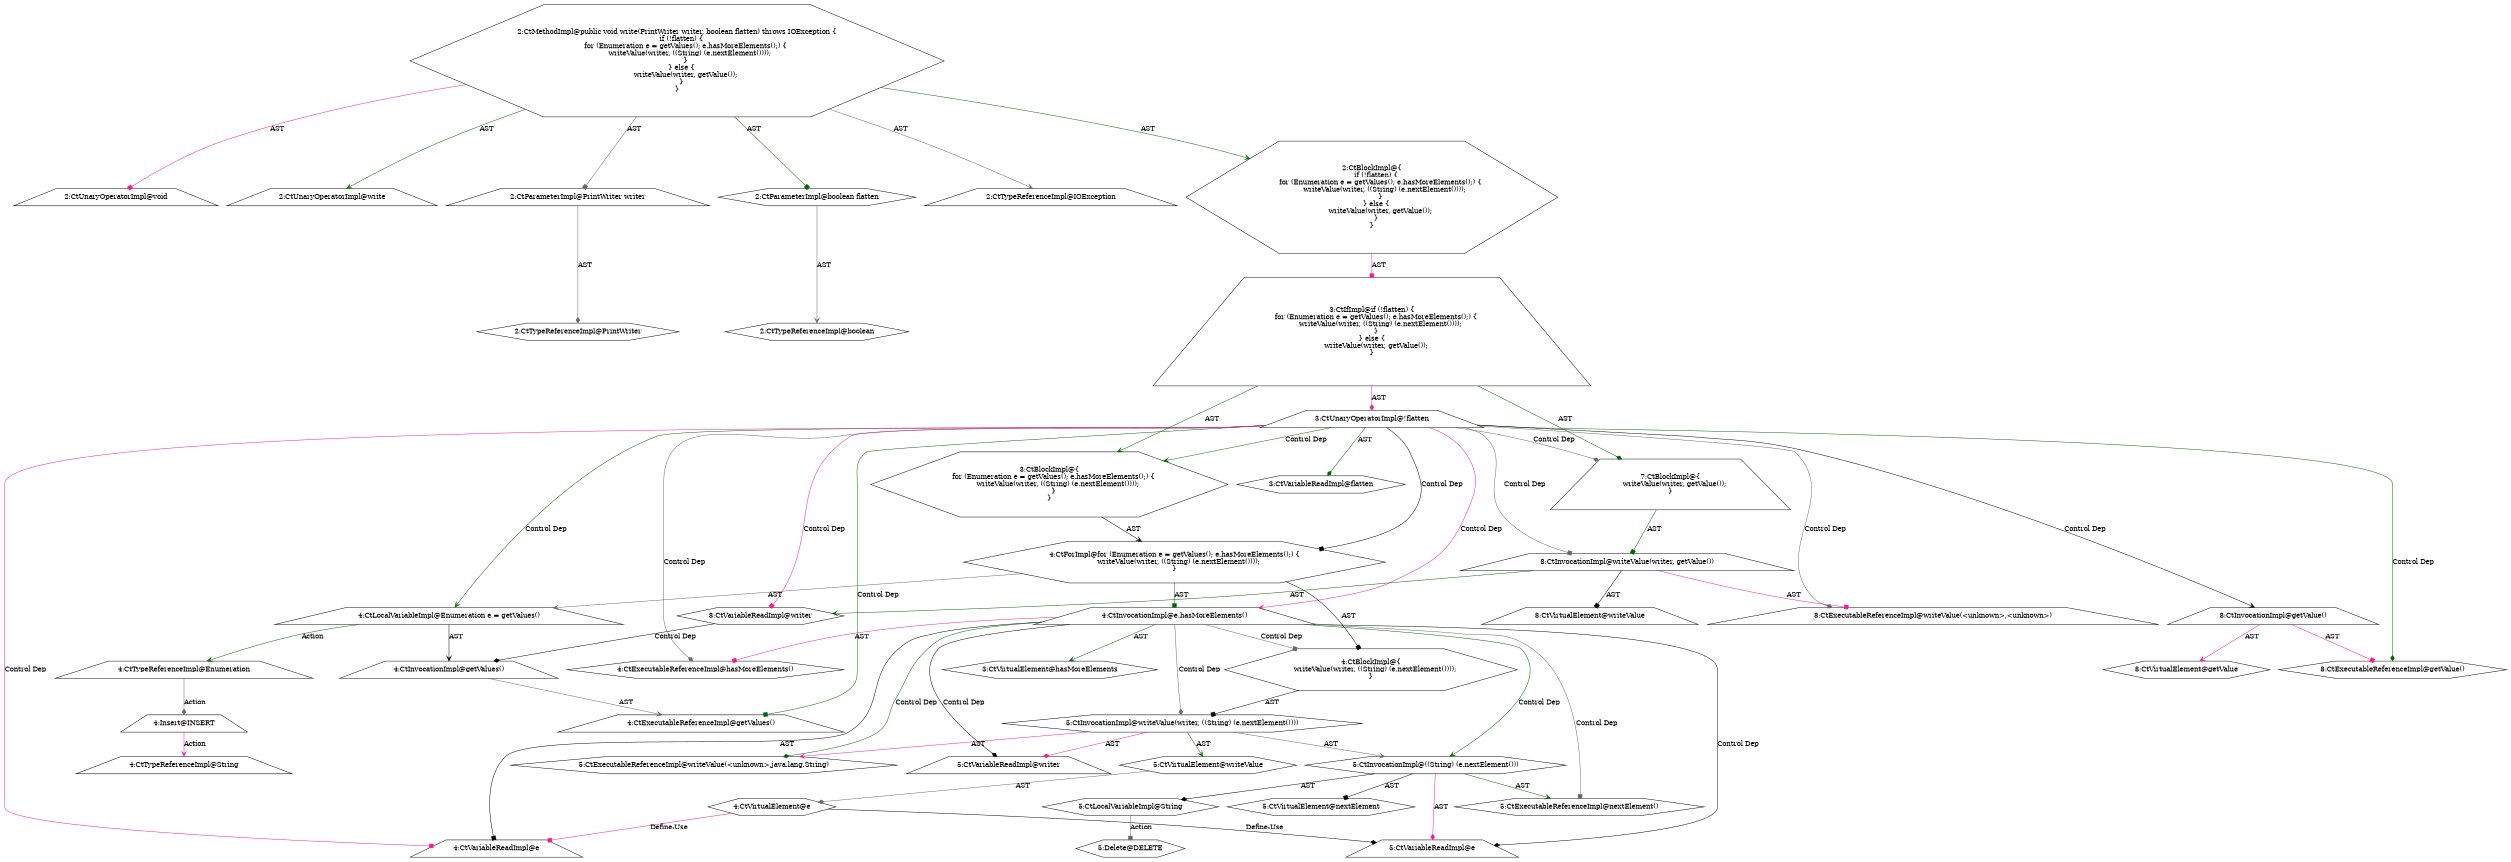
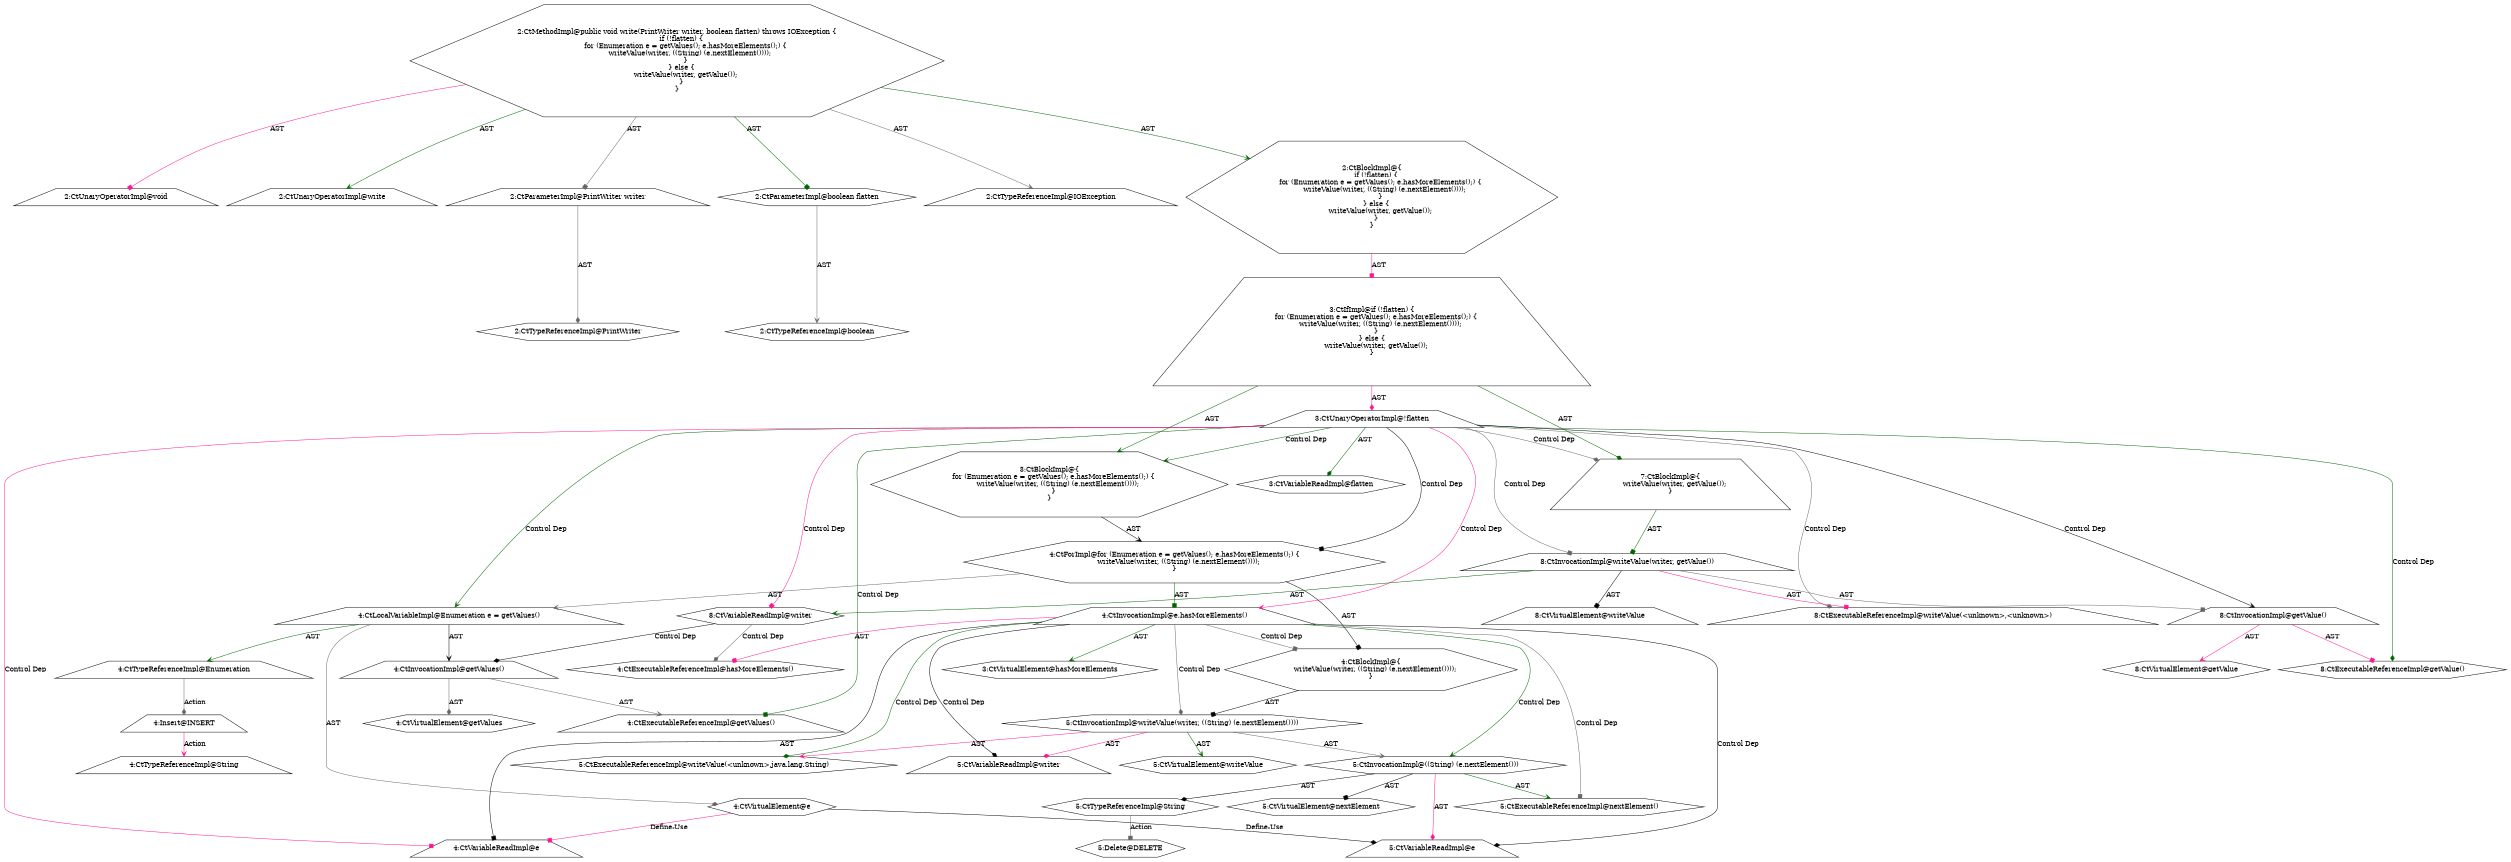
(839, 436) -> (735, 641)
none -> (1938, 606)
(313, 637) -> (313, 637)
none -> (449, 723)
(987, 786) -> (436, 787)
(1130, 807) -> (1130, 807)
